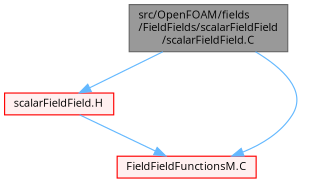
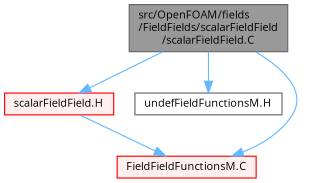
none -> (208, 104)
